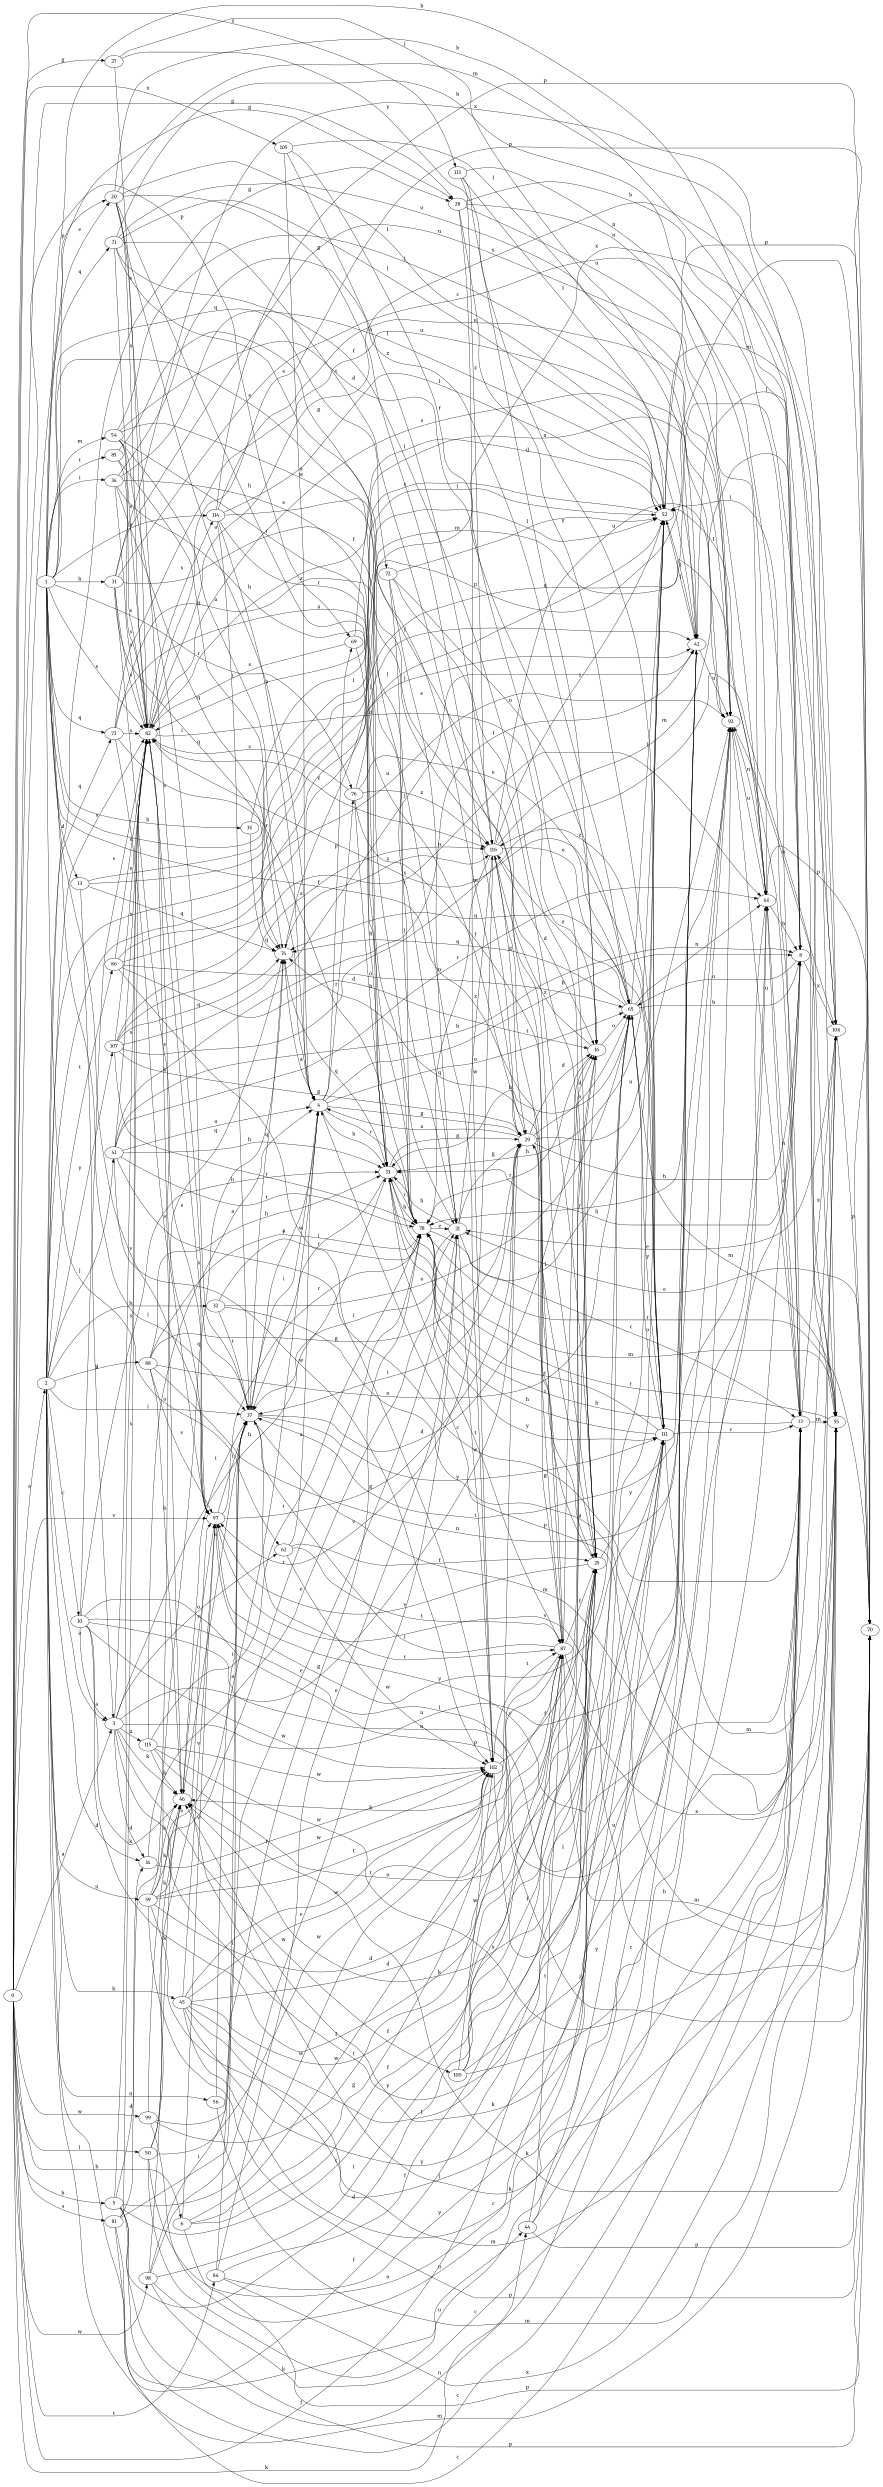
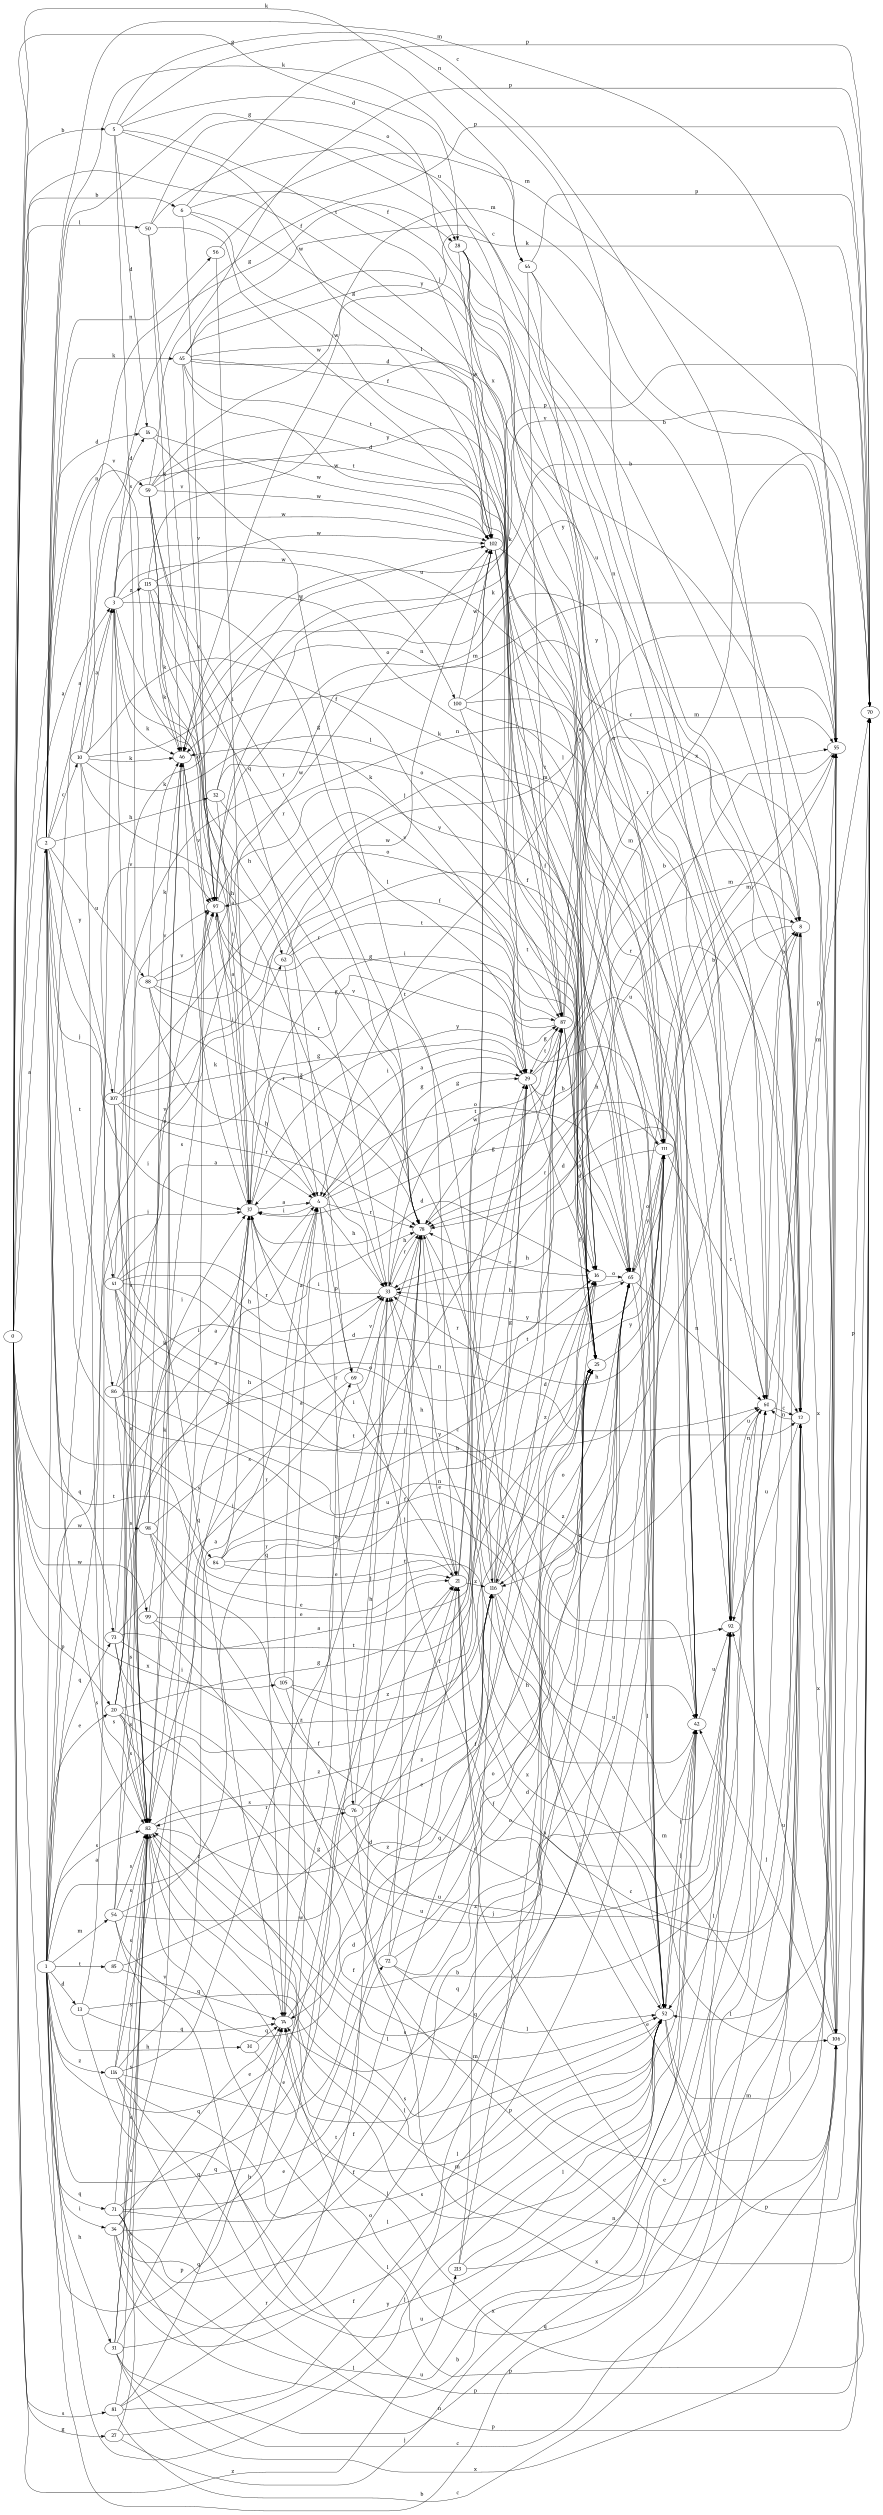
(458, 173) -> (458, 2269)
(171, 623) -> (130, 1958)
(371, 934) -> (371, 1327)
(719, 979) -> none
(167, 1441) -> (286, 924)
(677, 1709) -> (634, 1167)
